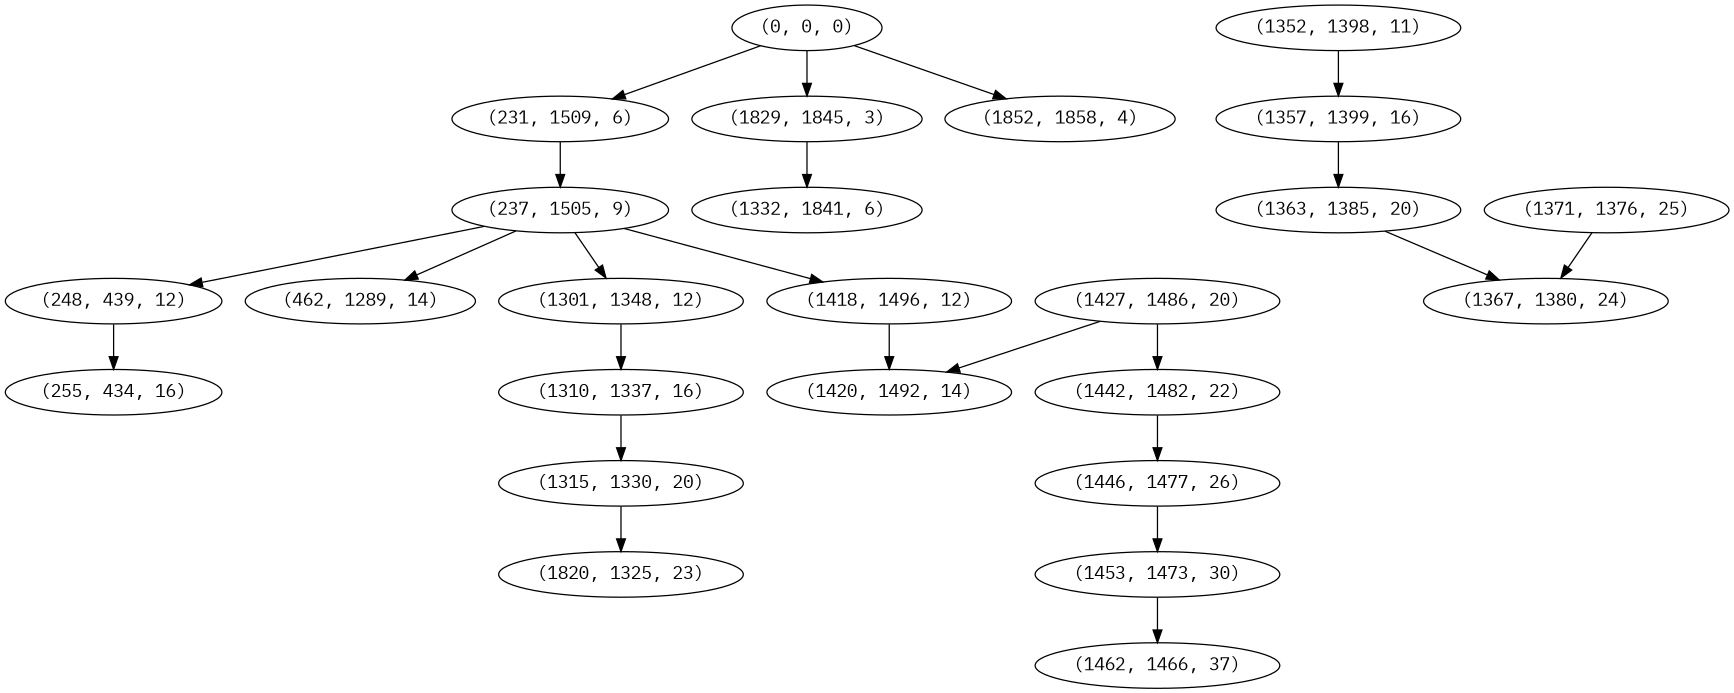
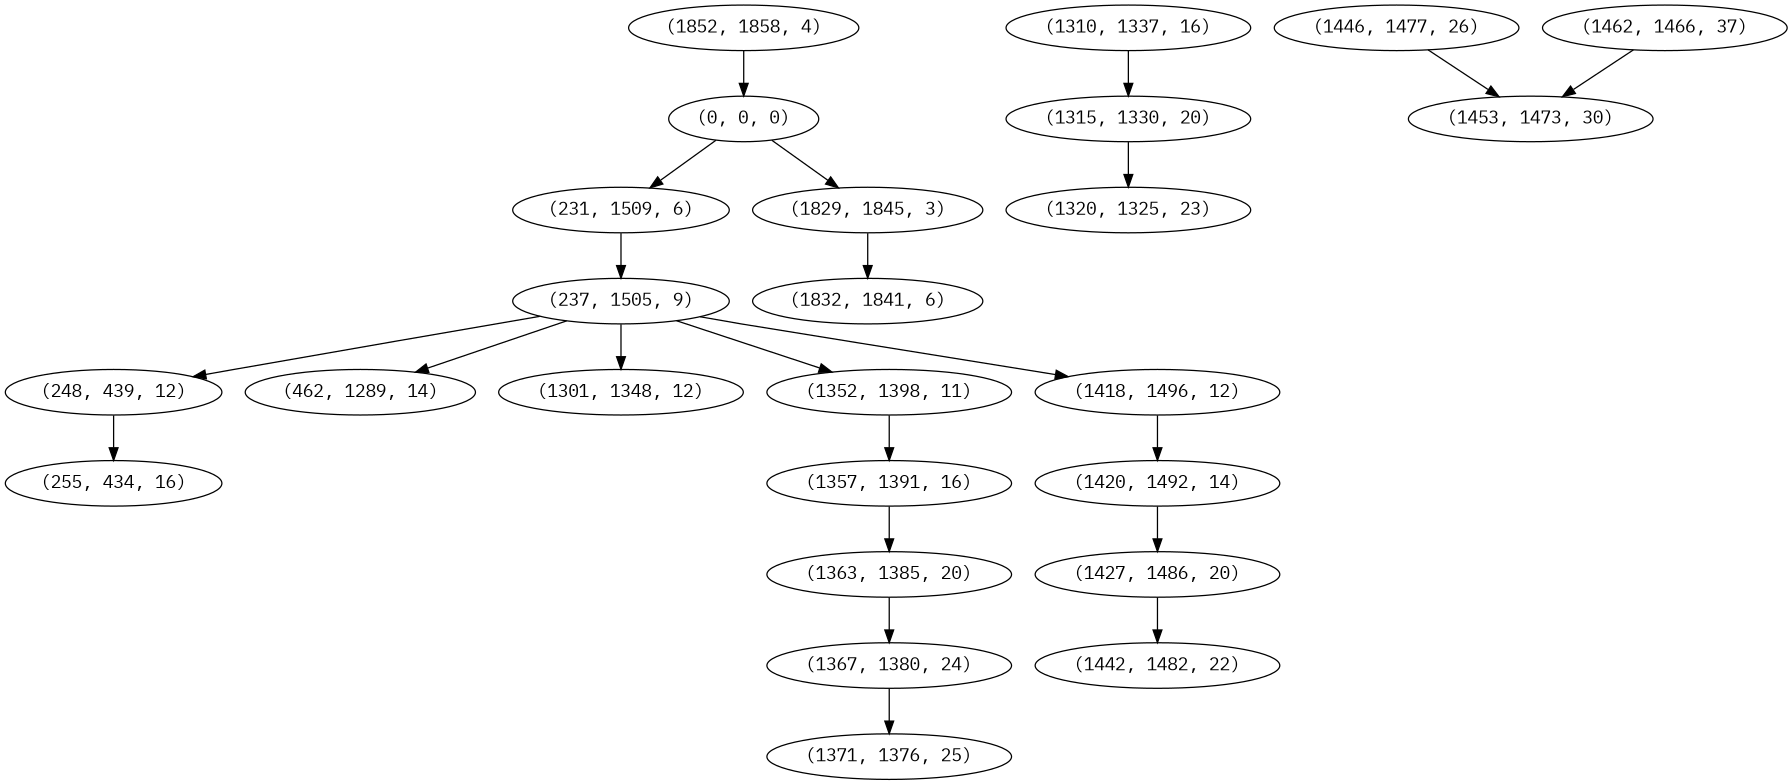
(924, 70) -> (744, 67)
(1338, 119) -> (889, 483)
(807, 210) -> (868, 301)
(1580, 250) -> (889, 705)
(621, 340) -> none
none -> (748, 344)
(1030, 345) -> (1157, 523)
(1157, 432) -> none
(621, 574) -> (1128, 210)
(1157, 614) -> (1603, 70)
